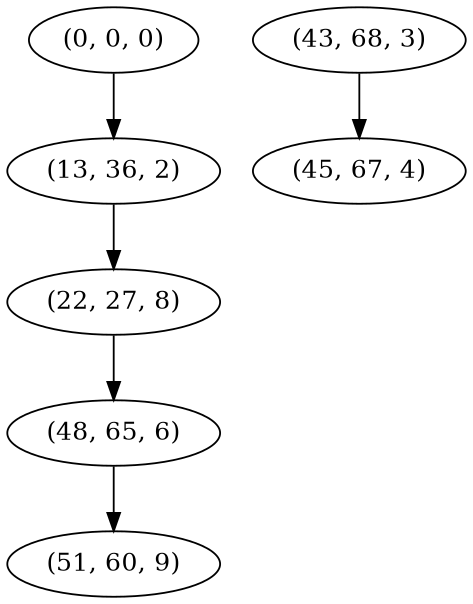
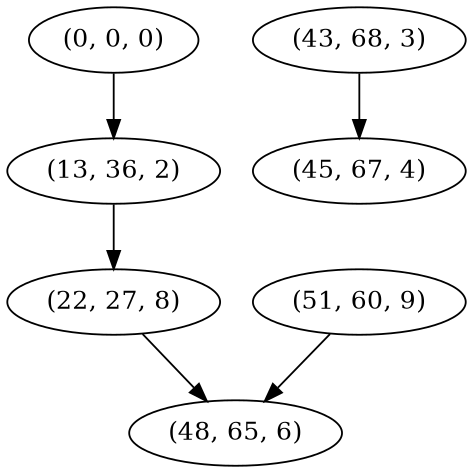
(114, 490) -> (304, 361)
